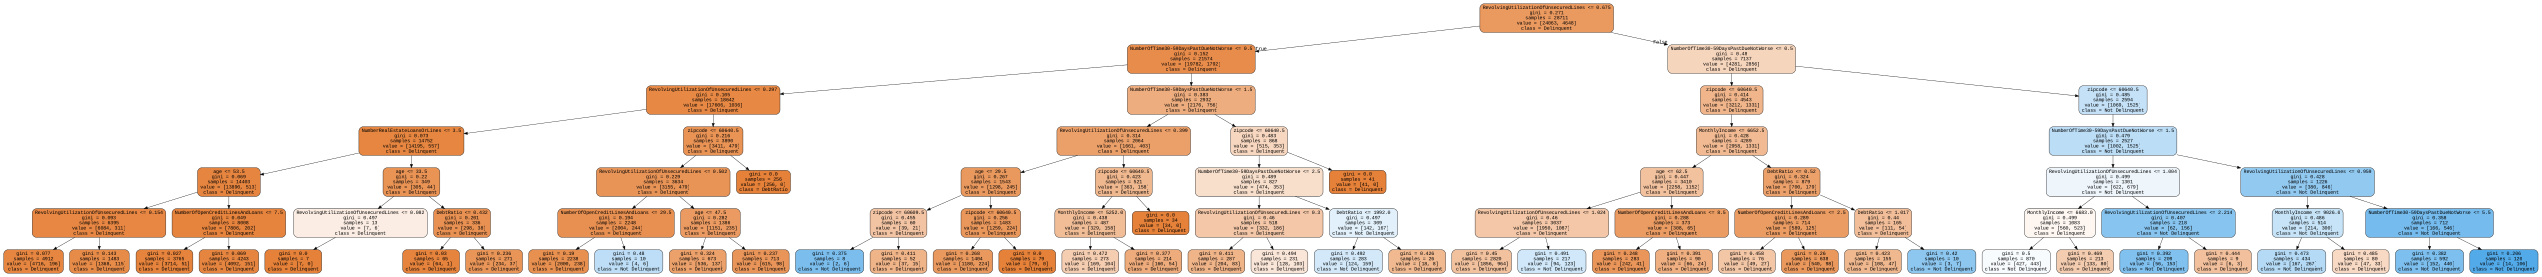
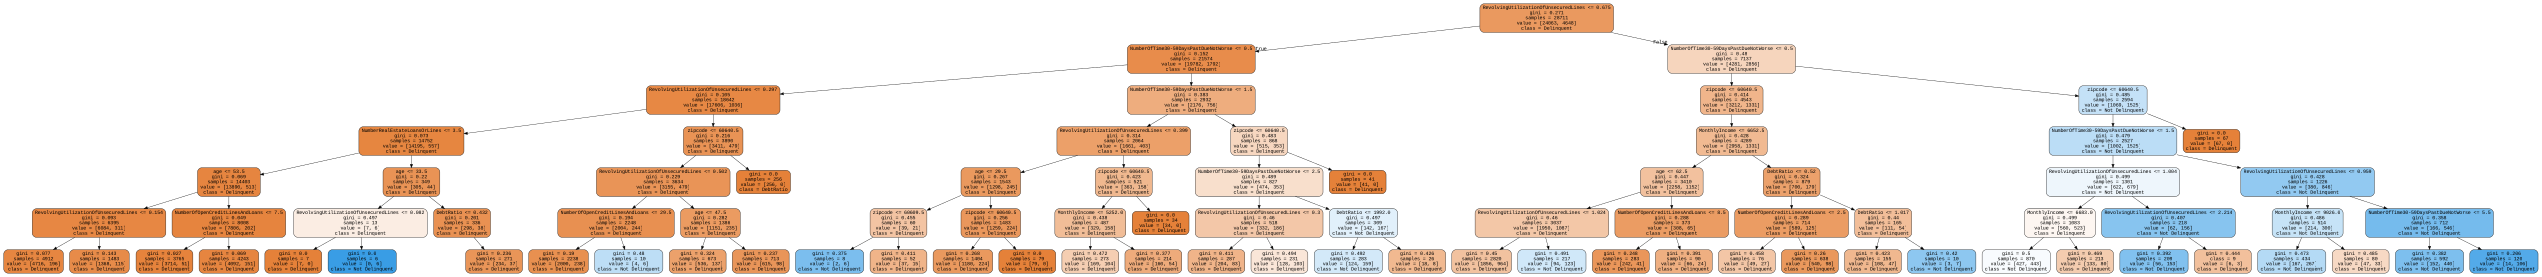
none -> (2212, 141)
none -> (362, 261)
(431, 261) -> none
(2223, 261) -> (2223, 261)
